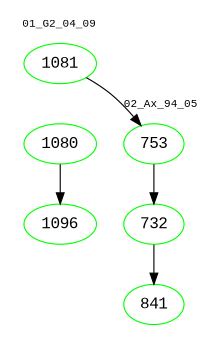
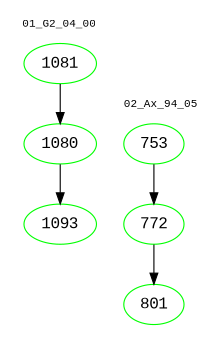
(60, 24) -> (60, 24)
(122, 104) -> (60, 98)
(60, 224) -> (60, 224)
(154, 224) -> (154, 224)
(154, 304) -> (154, 304)
